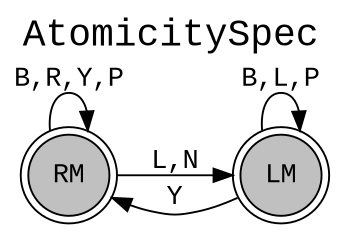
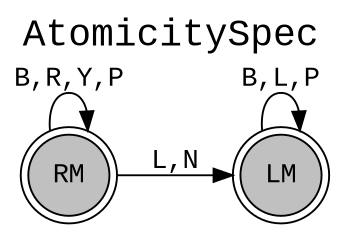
(185, 214) -> none
